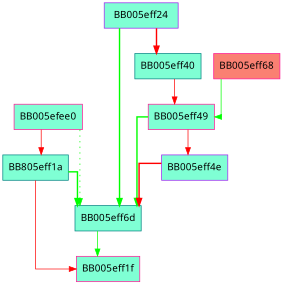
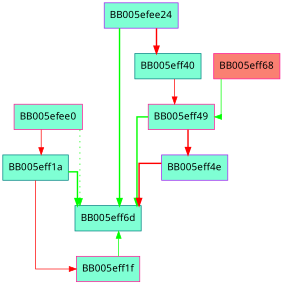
(141, 15) -> (141, 15)
(188, 139) -> (188, 139)
(36, 168) -> (36, 168)
(98, 240) -> (119, 247)
